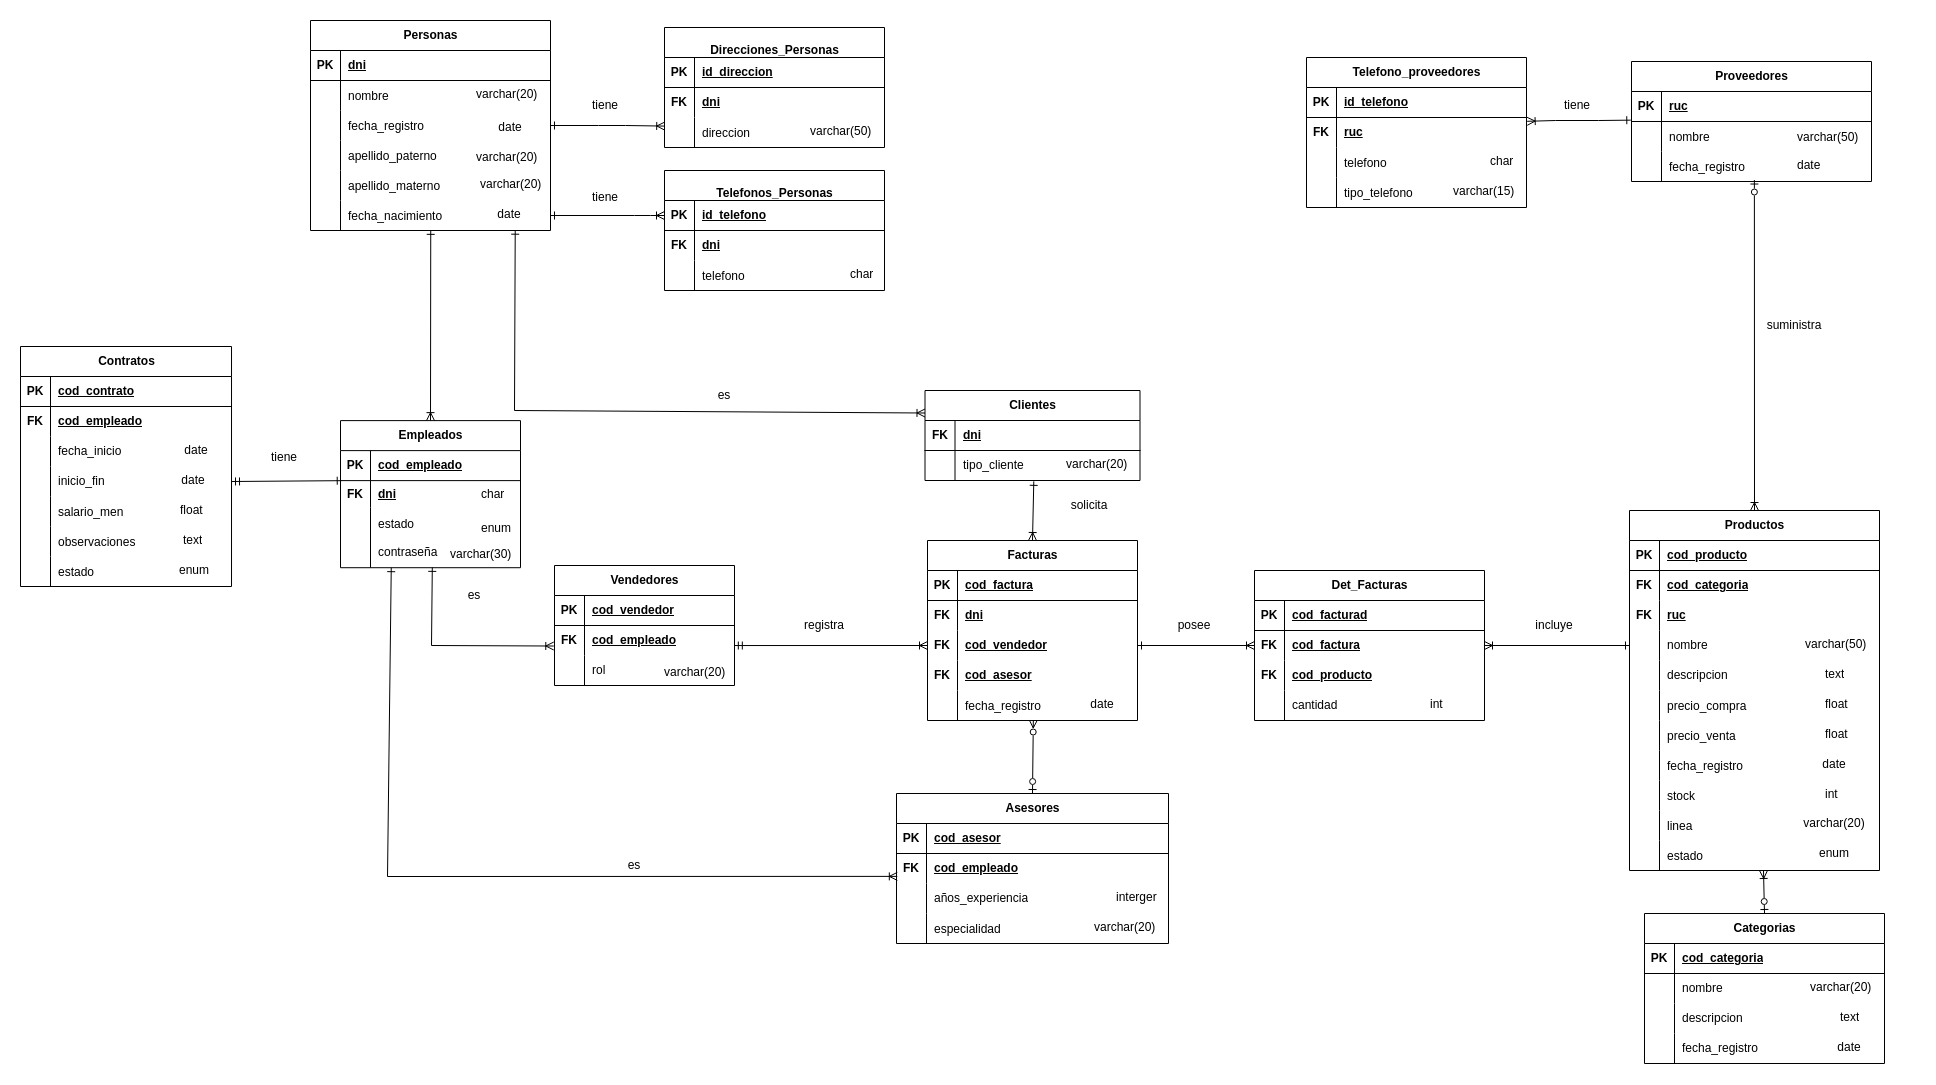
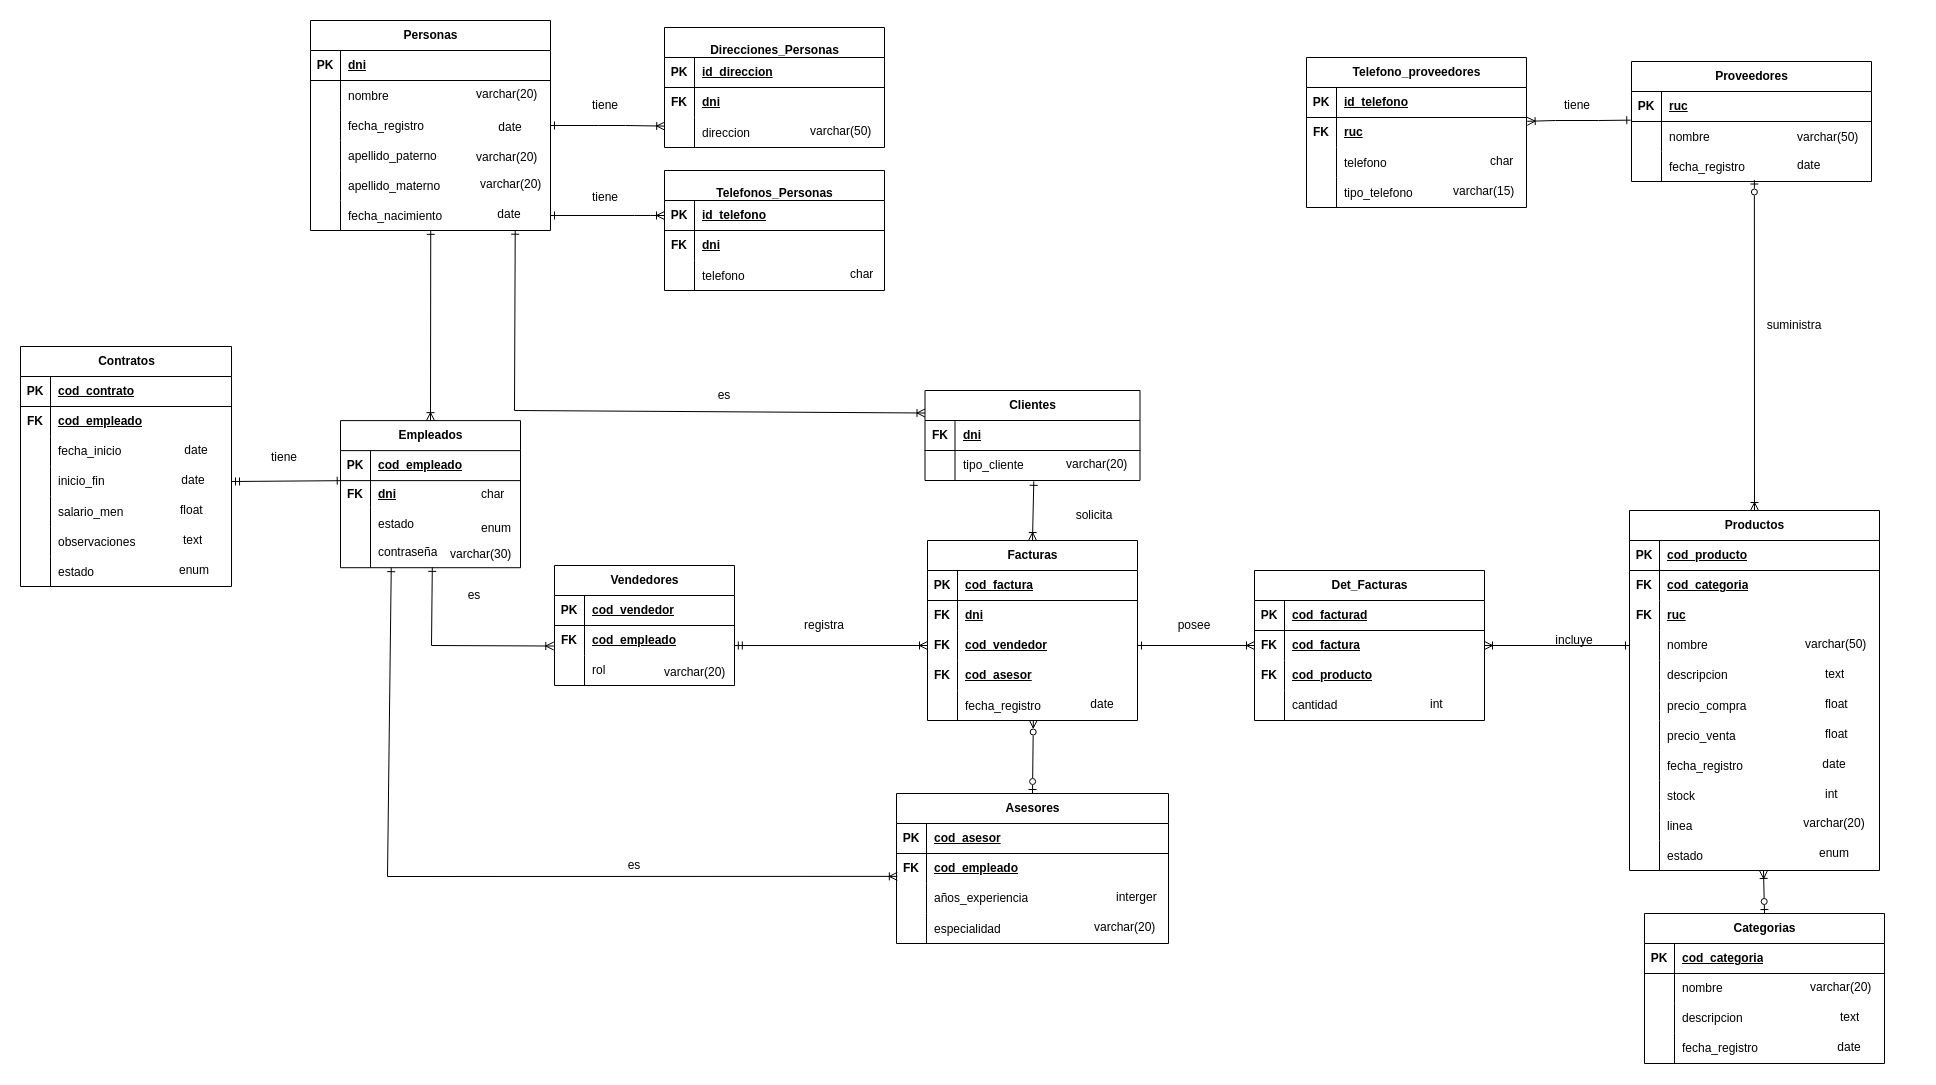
(1090, 506) -> (1095, 516)
(1555, 626) -> (1575, 641)
